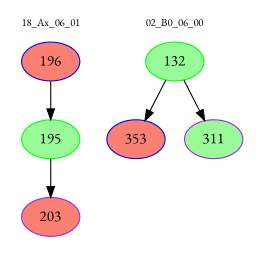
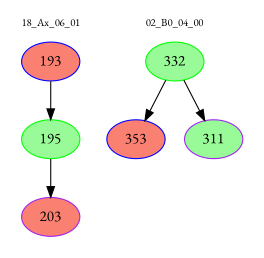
(175, 23) -> (175, 23)
(51, 62) -> (51, 62)
(175, 62) -> (175, 62)
